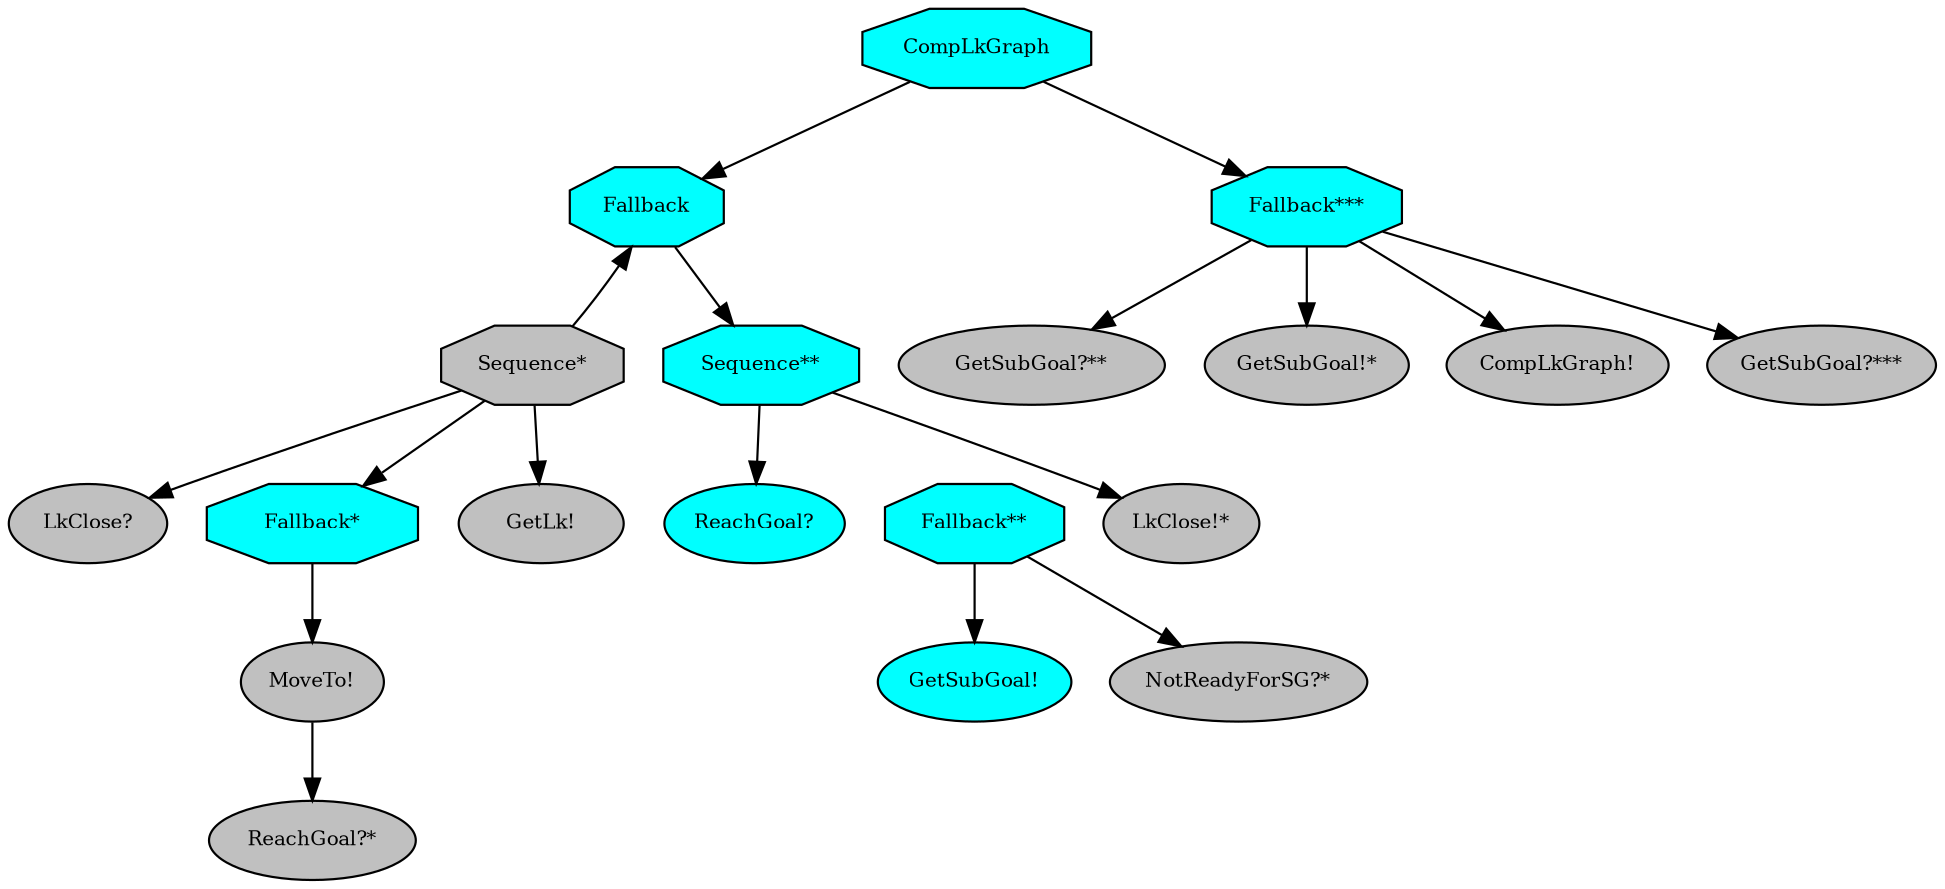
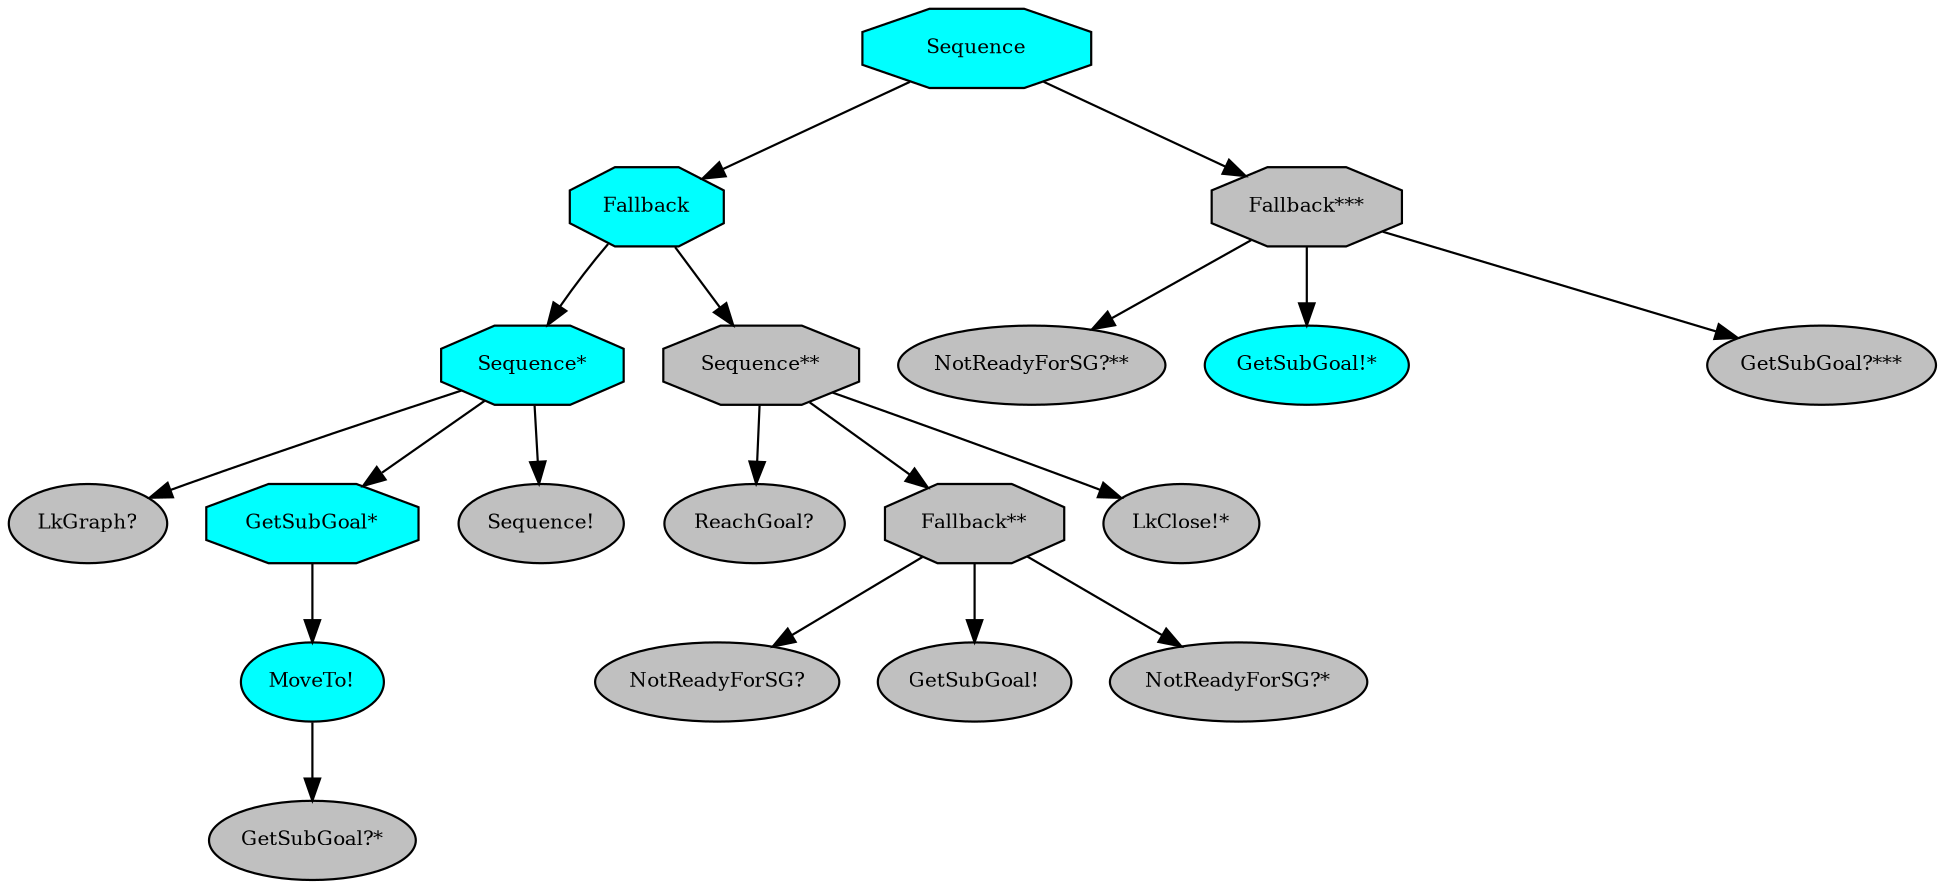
(977, 48) -> (977, 48)
(1307, 207) -> (1307, 207)
(596, 297) -> (583, 275)
(532, 365) -> (532, 365)
(761, 365) -> (761, 365)
(1032, 365) -> (1032, 365)
(1307, 365) -> (1307, 365)
(1558, 365) -> none
none -> (860, 438)
(88, 524) -> (88, 524)
(312, 524) -> (312, 524)
(541, 524) -> (541, 524)
(755, 524) -> (755, 524)
(975, 524) -> (975, 524)
(312, 682) -> (312, 682)
none -> (717, 682)
(975, 682) -> (975, 682)
(312, 840) -> (312, 840)
